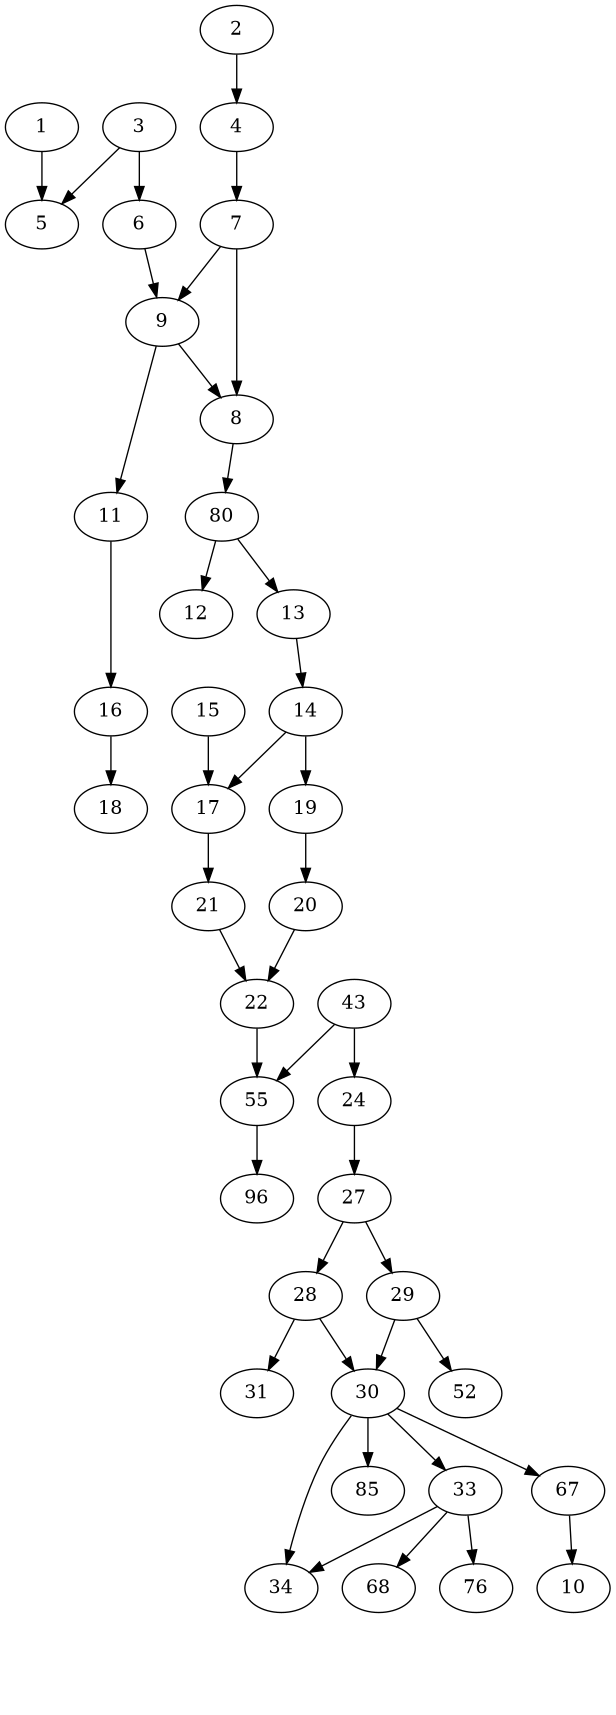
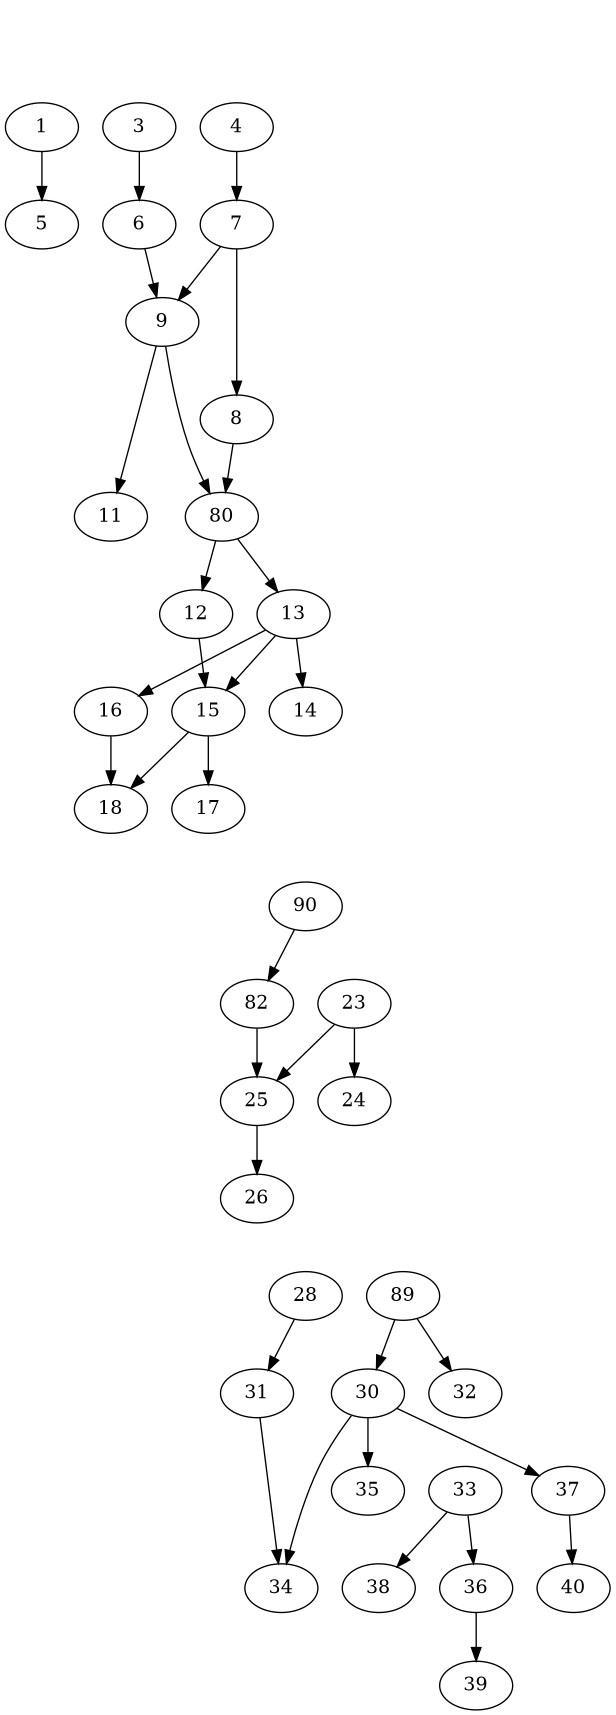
(237, 30) -> none
(96, 171) -> none
(195, 365) -> (180, 415)
(111, 607) -> (211, 658)
none -> (201, 654)
none -> (256, 658)
none -> (165, 755)
(262, 755) -> none
(306, 809) -> none
(208, 906) -> none
(306, 906) -> (306, 906)
(257, 1004) -> (257, 1004)
(354, 1004) -> (354, 1004)
(257, 1101) -> (257, 1101)
(257, 1199) -> (257, 1199)
(354, 1199) -> none
(403, 1296) -> (403, 1296)
(333, 1339) -> none
(465, 1393) -> (465, 1393)
(412, 1437) -> none
(368, 1491) -> (368, 1491)
(568, 1491) -> (568, 1491)
(380, 1536) -> (268, 1484)
(379, 1588) -> (379, 1588)
(476, 1588) -> (476, 1588)
(574, 1588) -> (574, 1588)
none -> (476, 1686)
